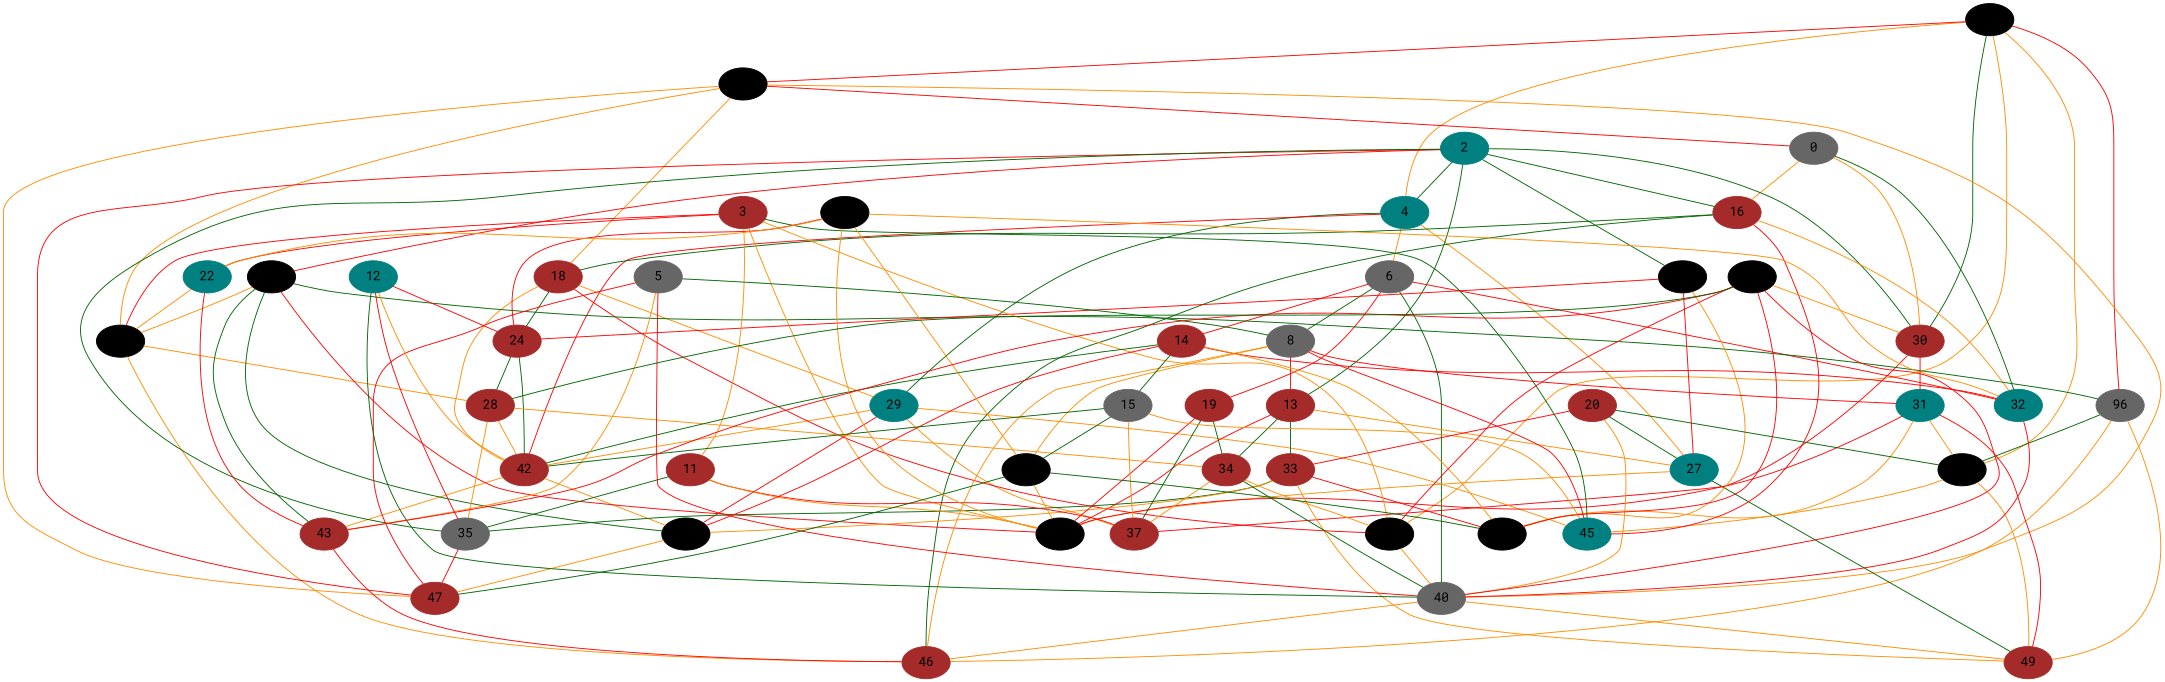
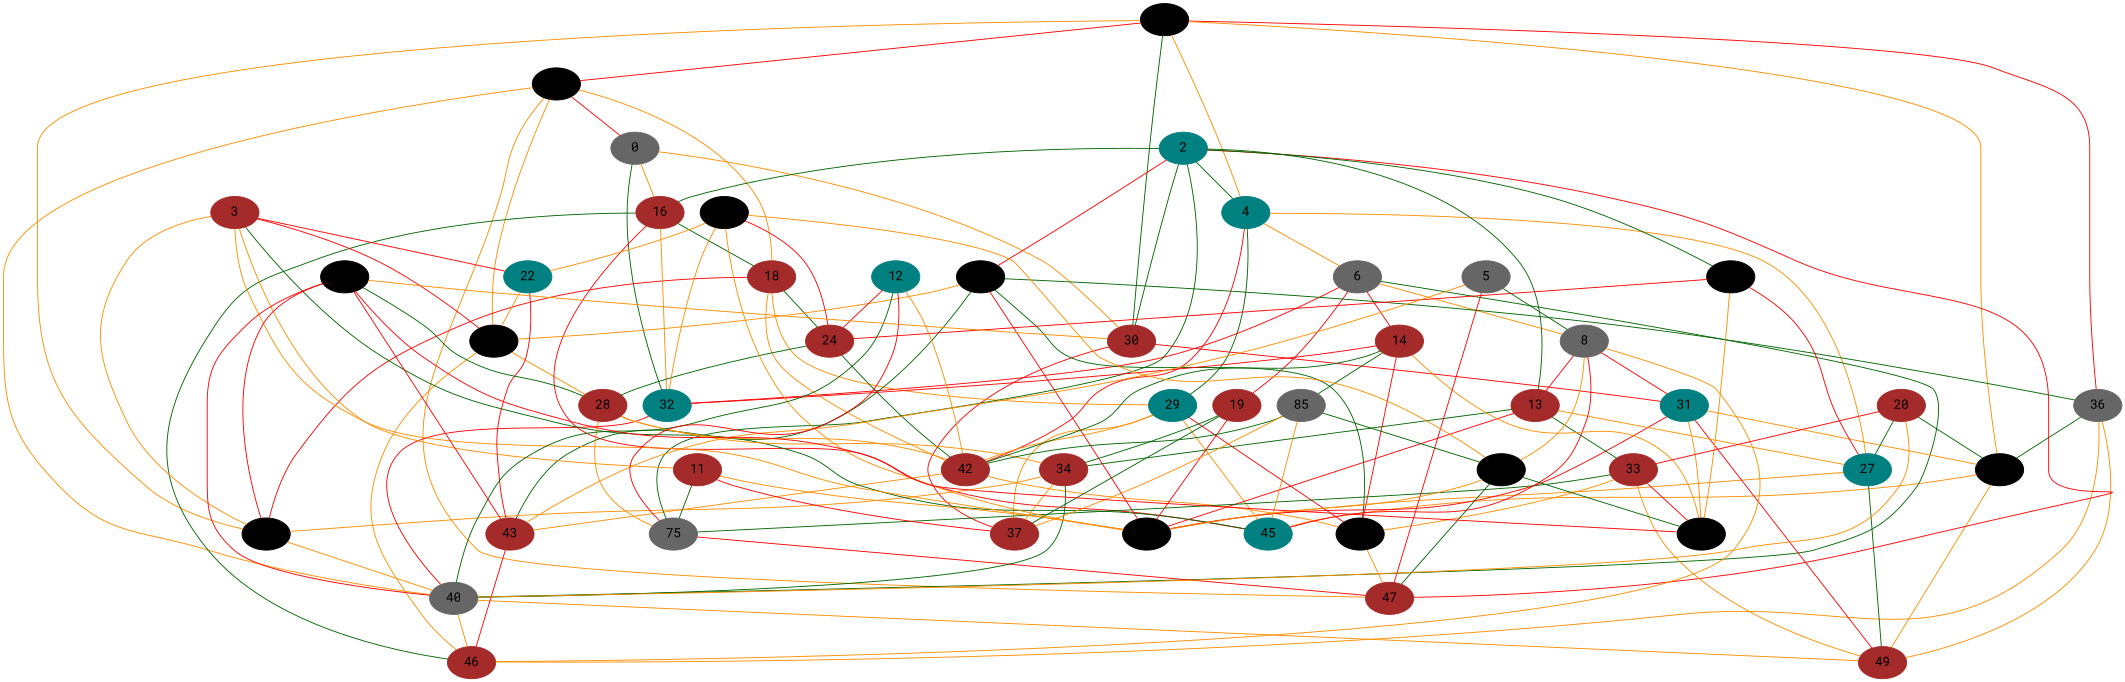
(1342, 308) -> (1508, 319)
(1128, 405) -> (1301, 405)
(2120, 405) -> (2098, 405)
(465, 534) -> (673, 534)
(914, 548) -> none
